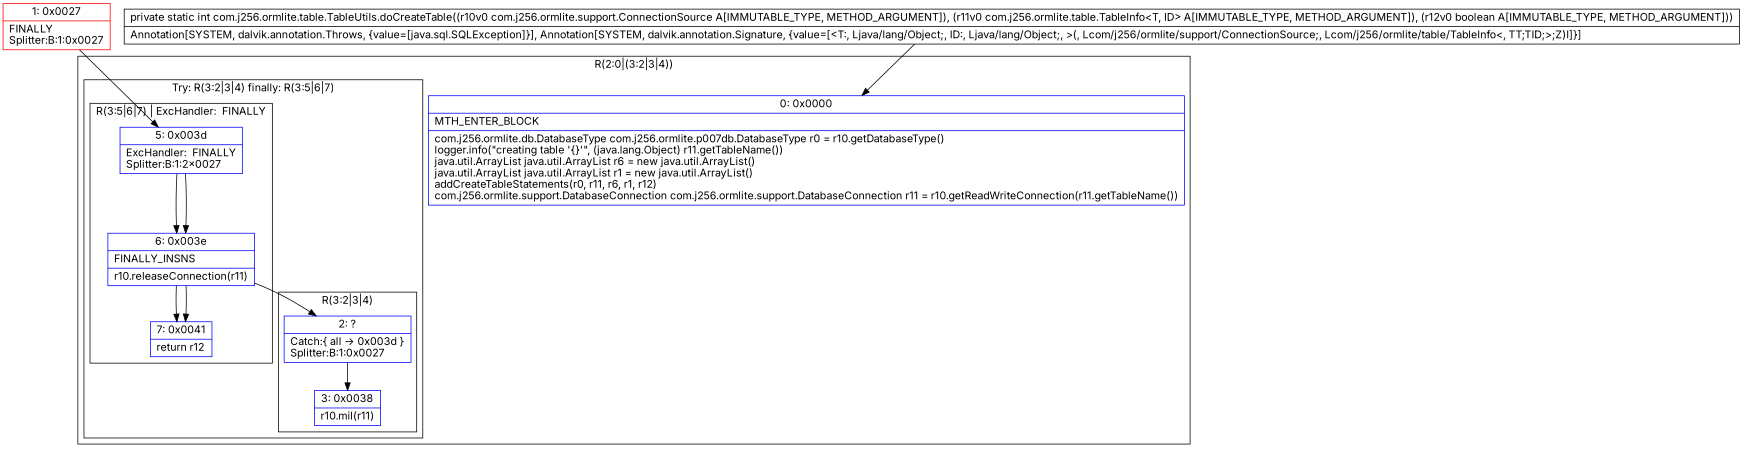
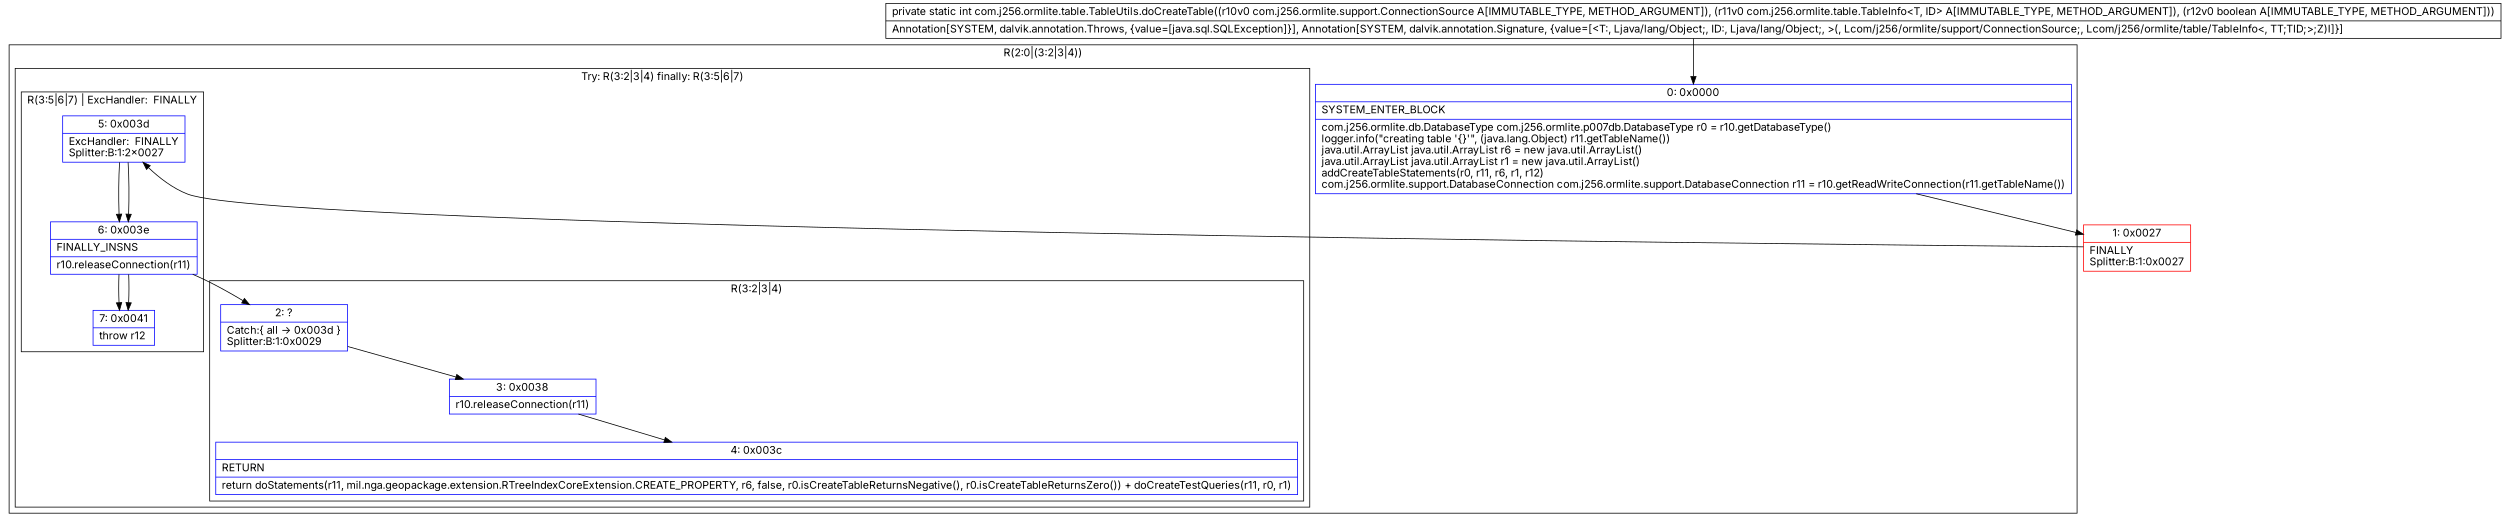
(487, 122) -> (1384, 110)
none -> (1996, 213)
(181, 348) -> (122, 336)
(338, 353) -> (275, 342)
(348, 416) -> (523, 405)
none -> (757, 468)
